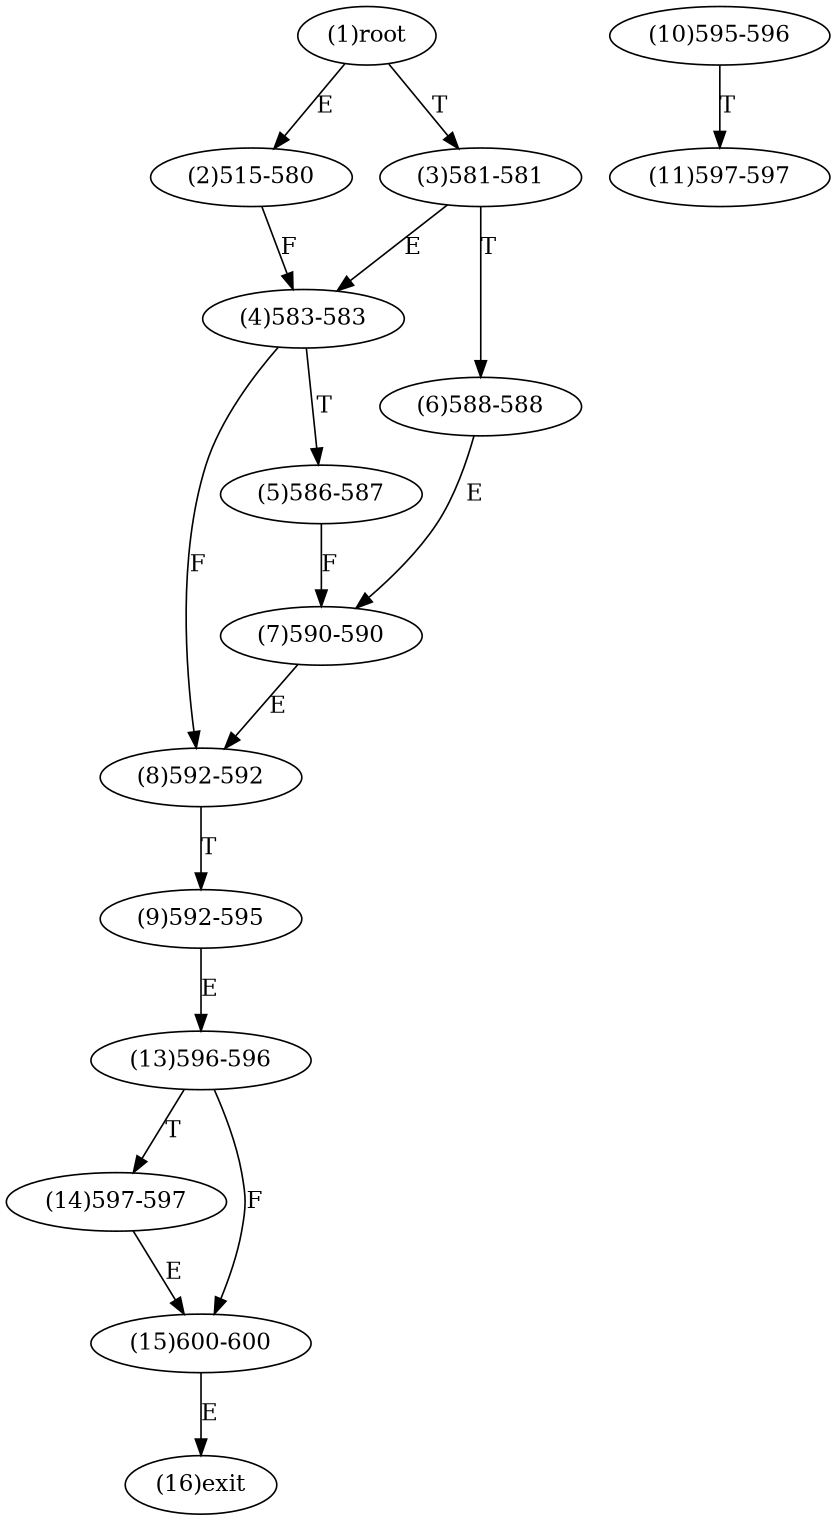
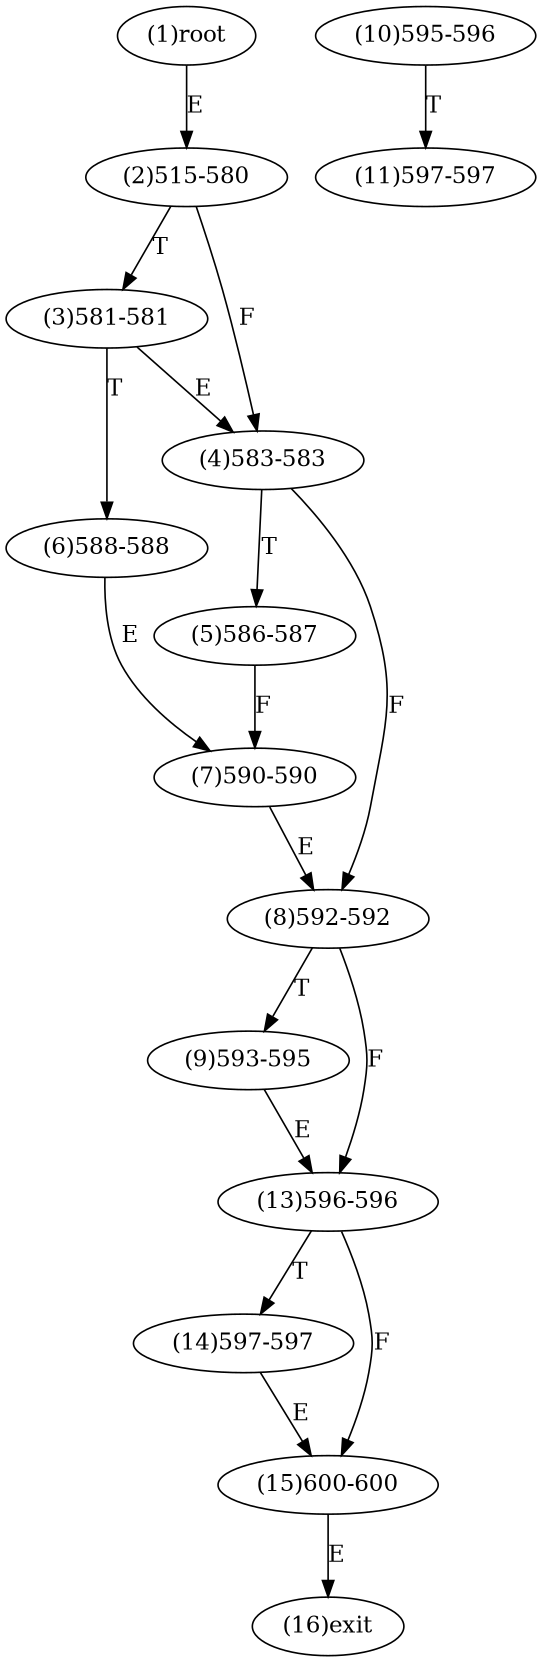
(418, 100) -> (151, 241)
(201, 919) -> (248, 1060)
none -> (367, 1052)
